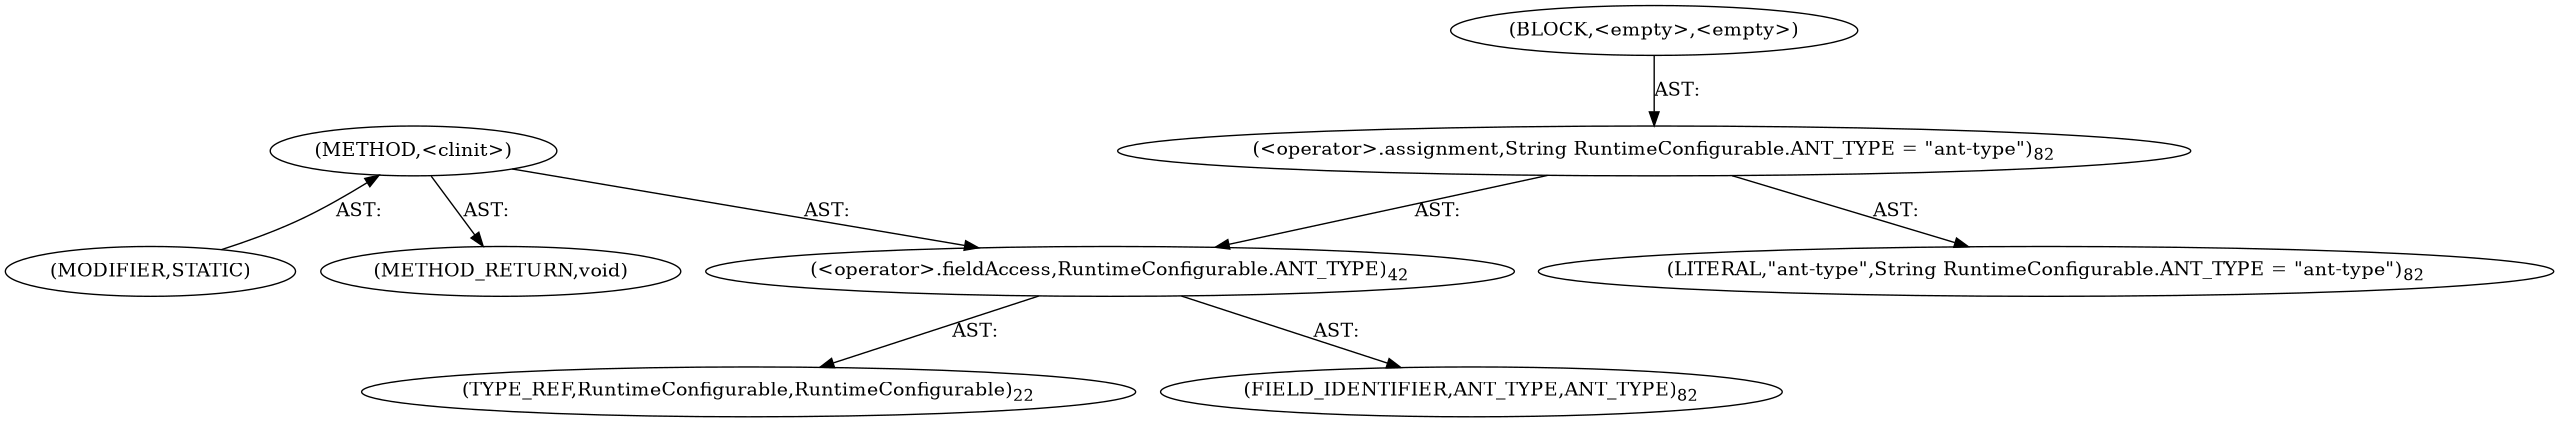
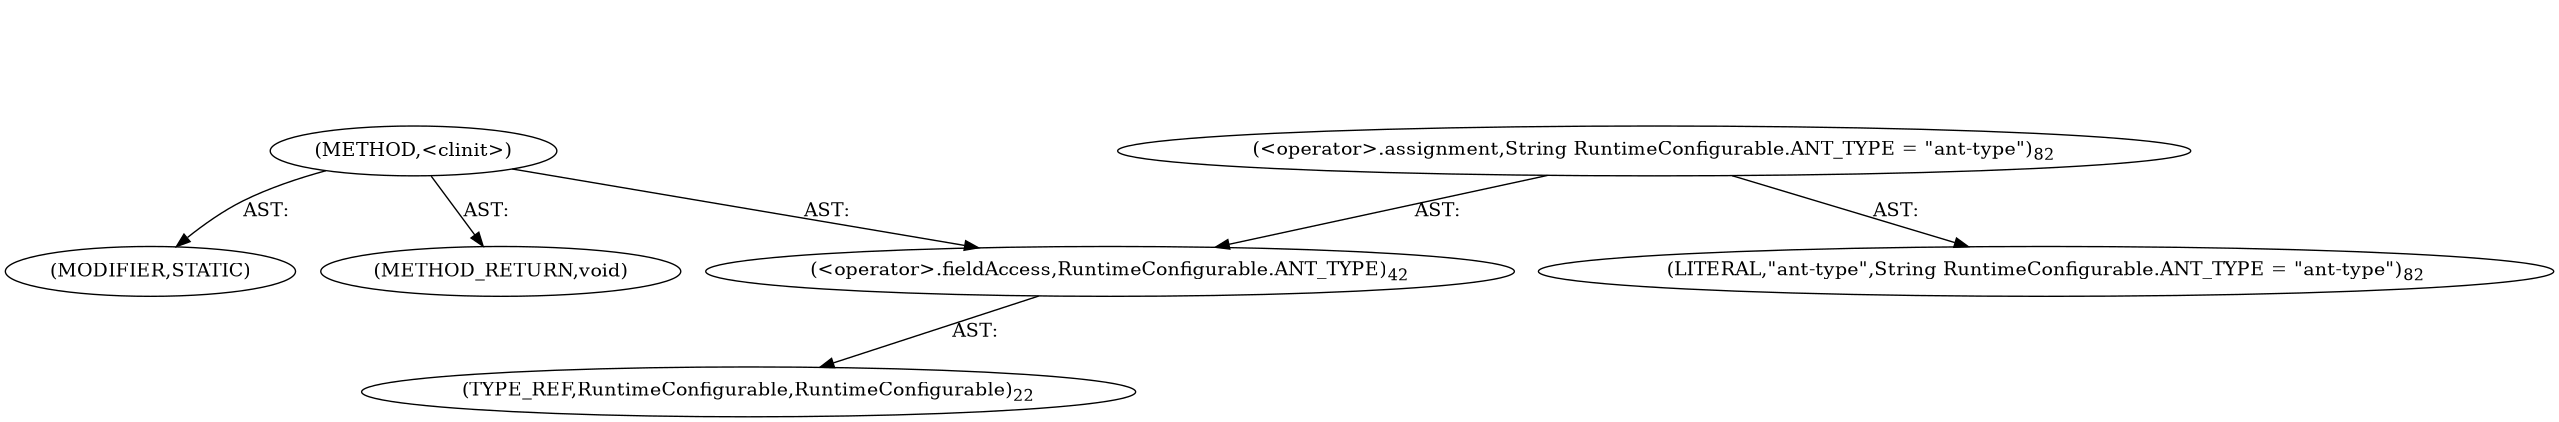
(1654, 30) -> none
(297, 221) -> (253, 196)
(1471, 392) -> none
